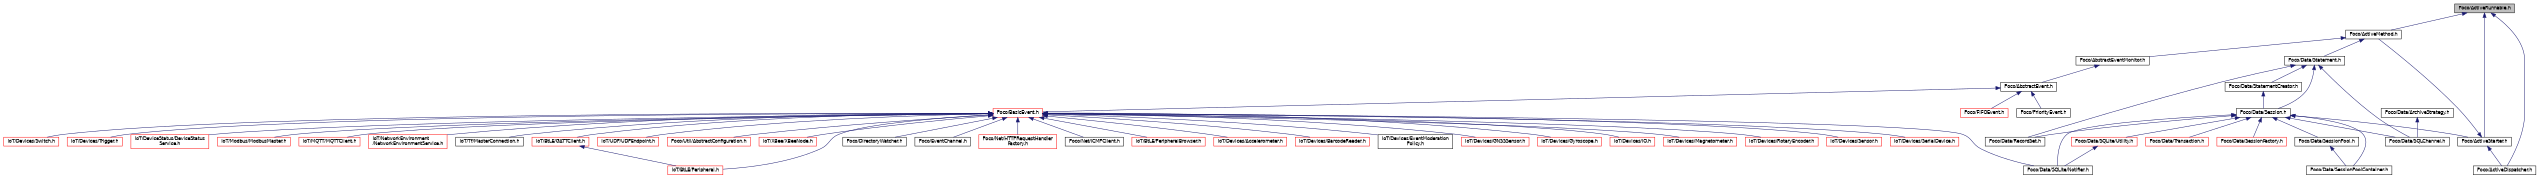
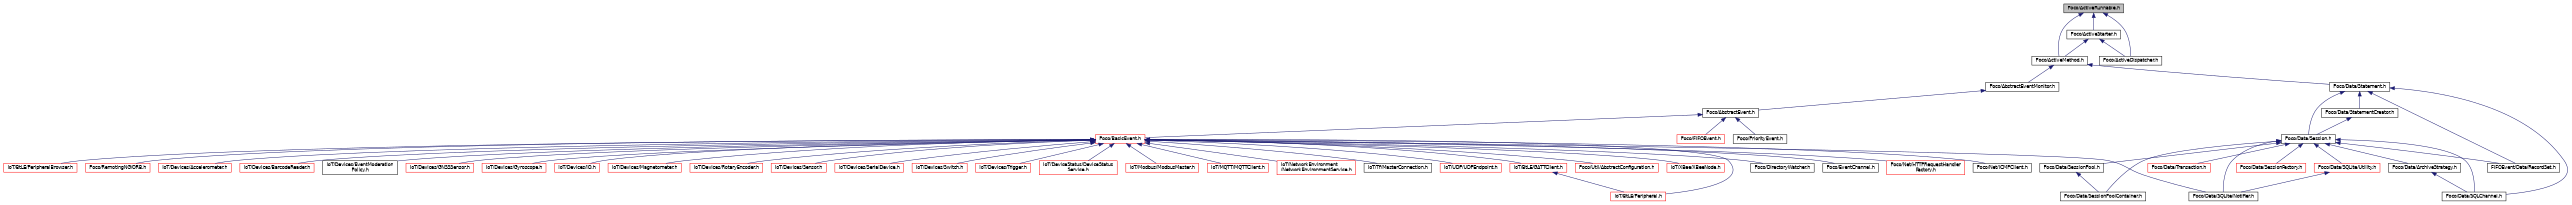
(2382, 125) -> (2369, 154)
(2015, 142) -> (2524, 168)
none -> (118, 168)
